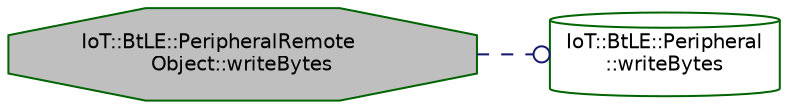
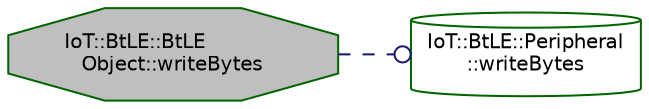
(243, 54) -> (173, 54)
